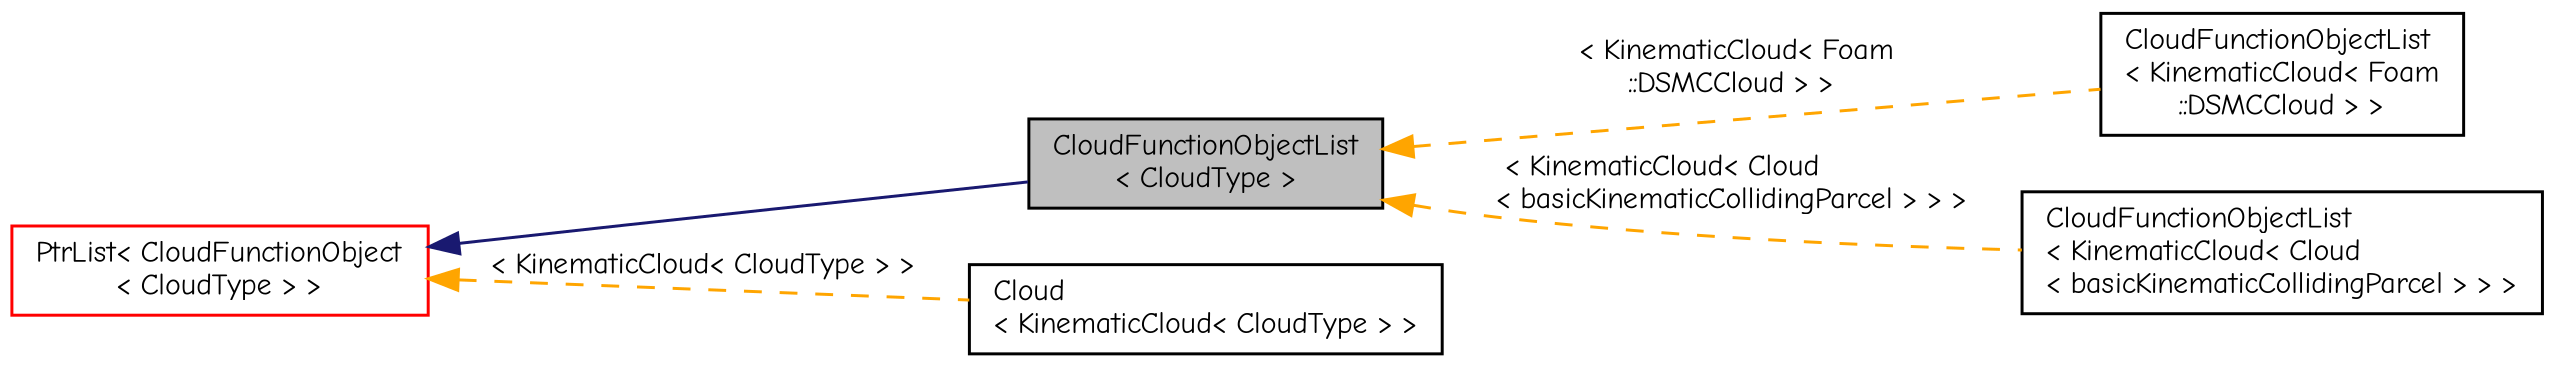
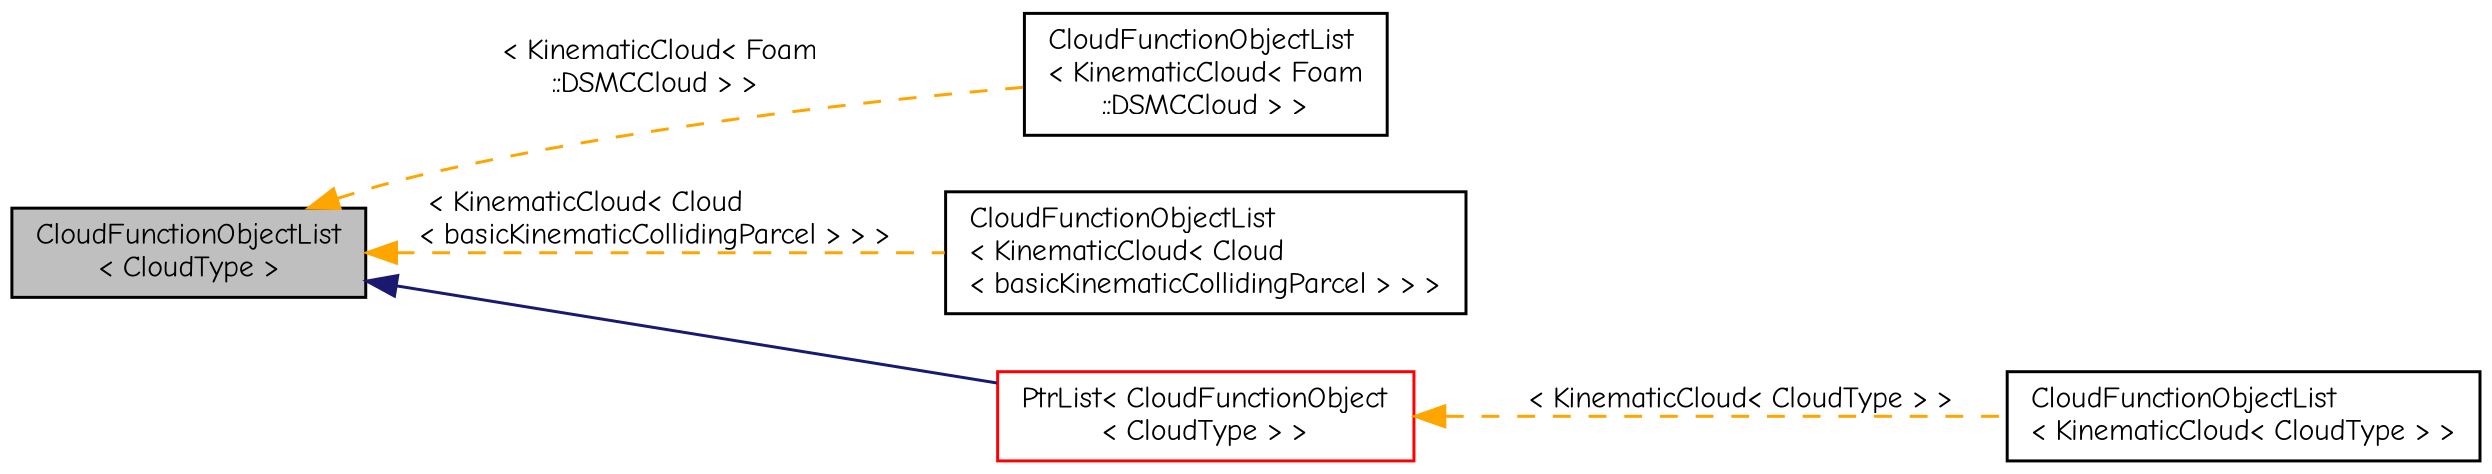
(743, 212) -> (697, 334)
(1206, 309) -> (2244, 416)
